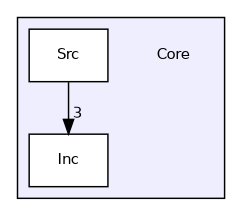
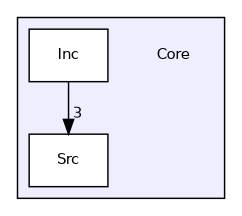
(69, 101) -> (69, 101)
